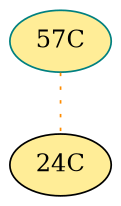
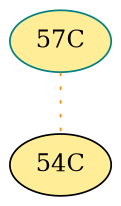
(61, 165) -> (61, 165)
